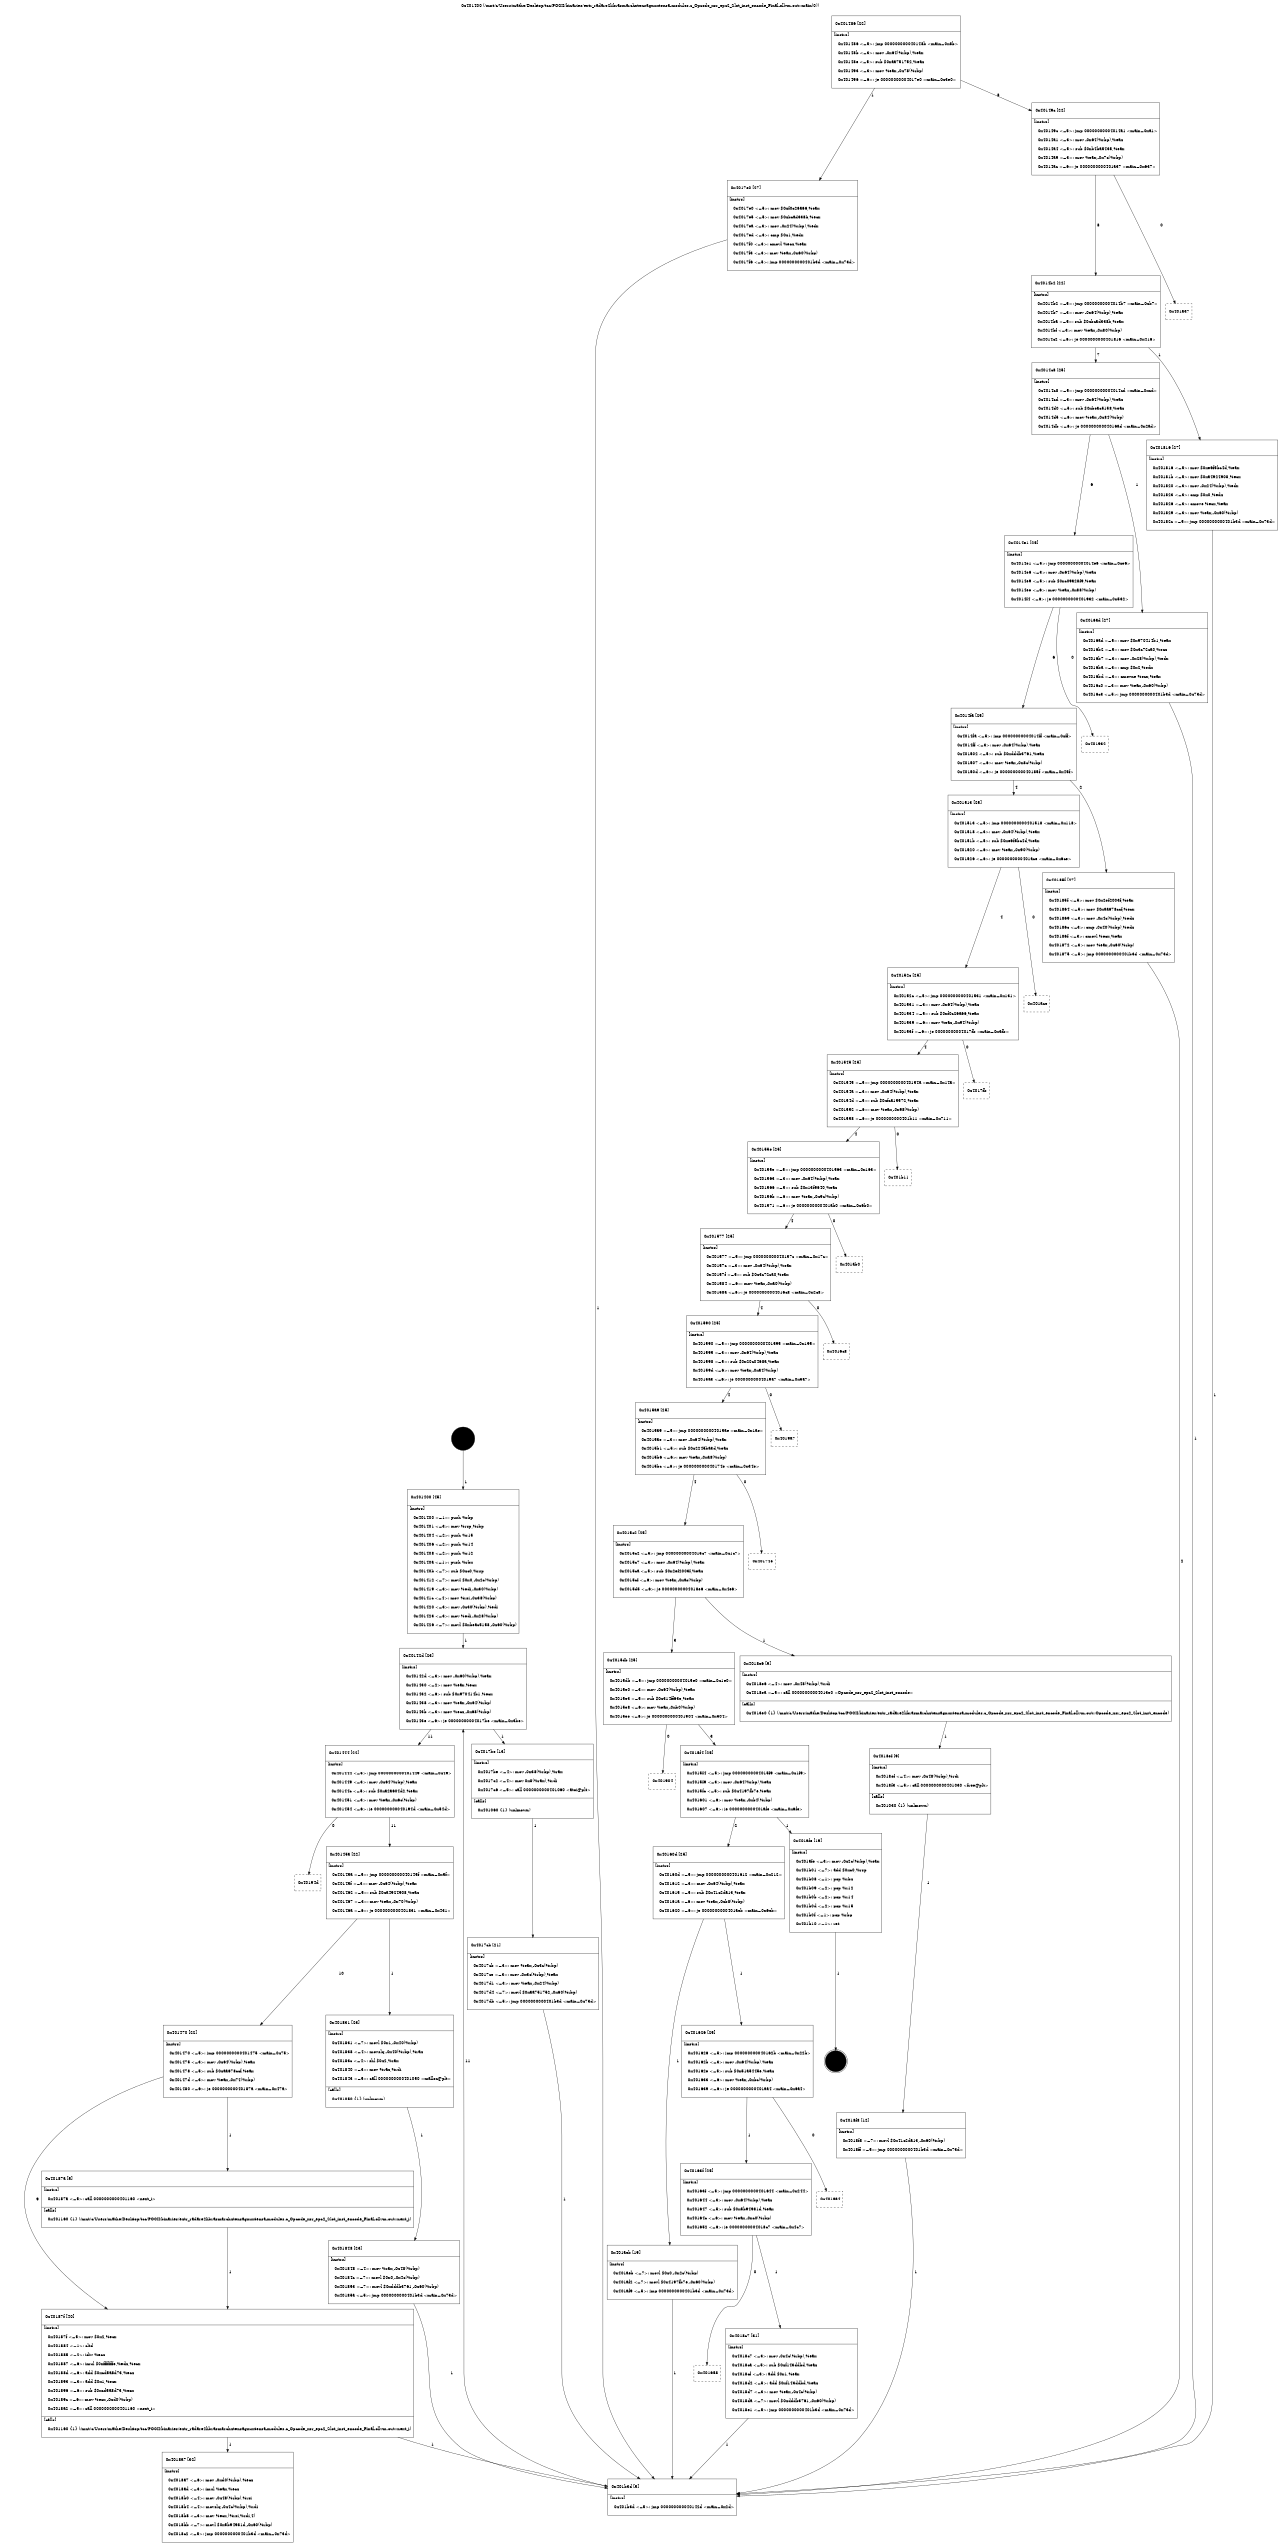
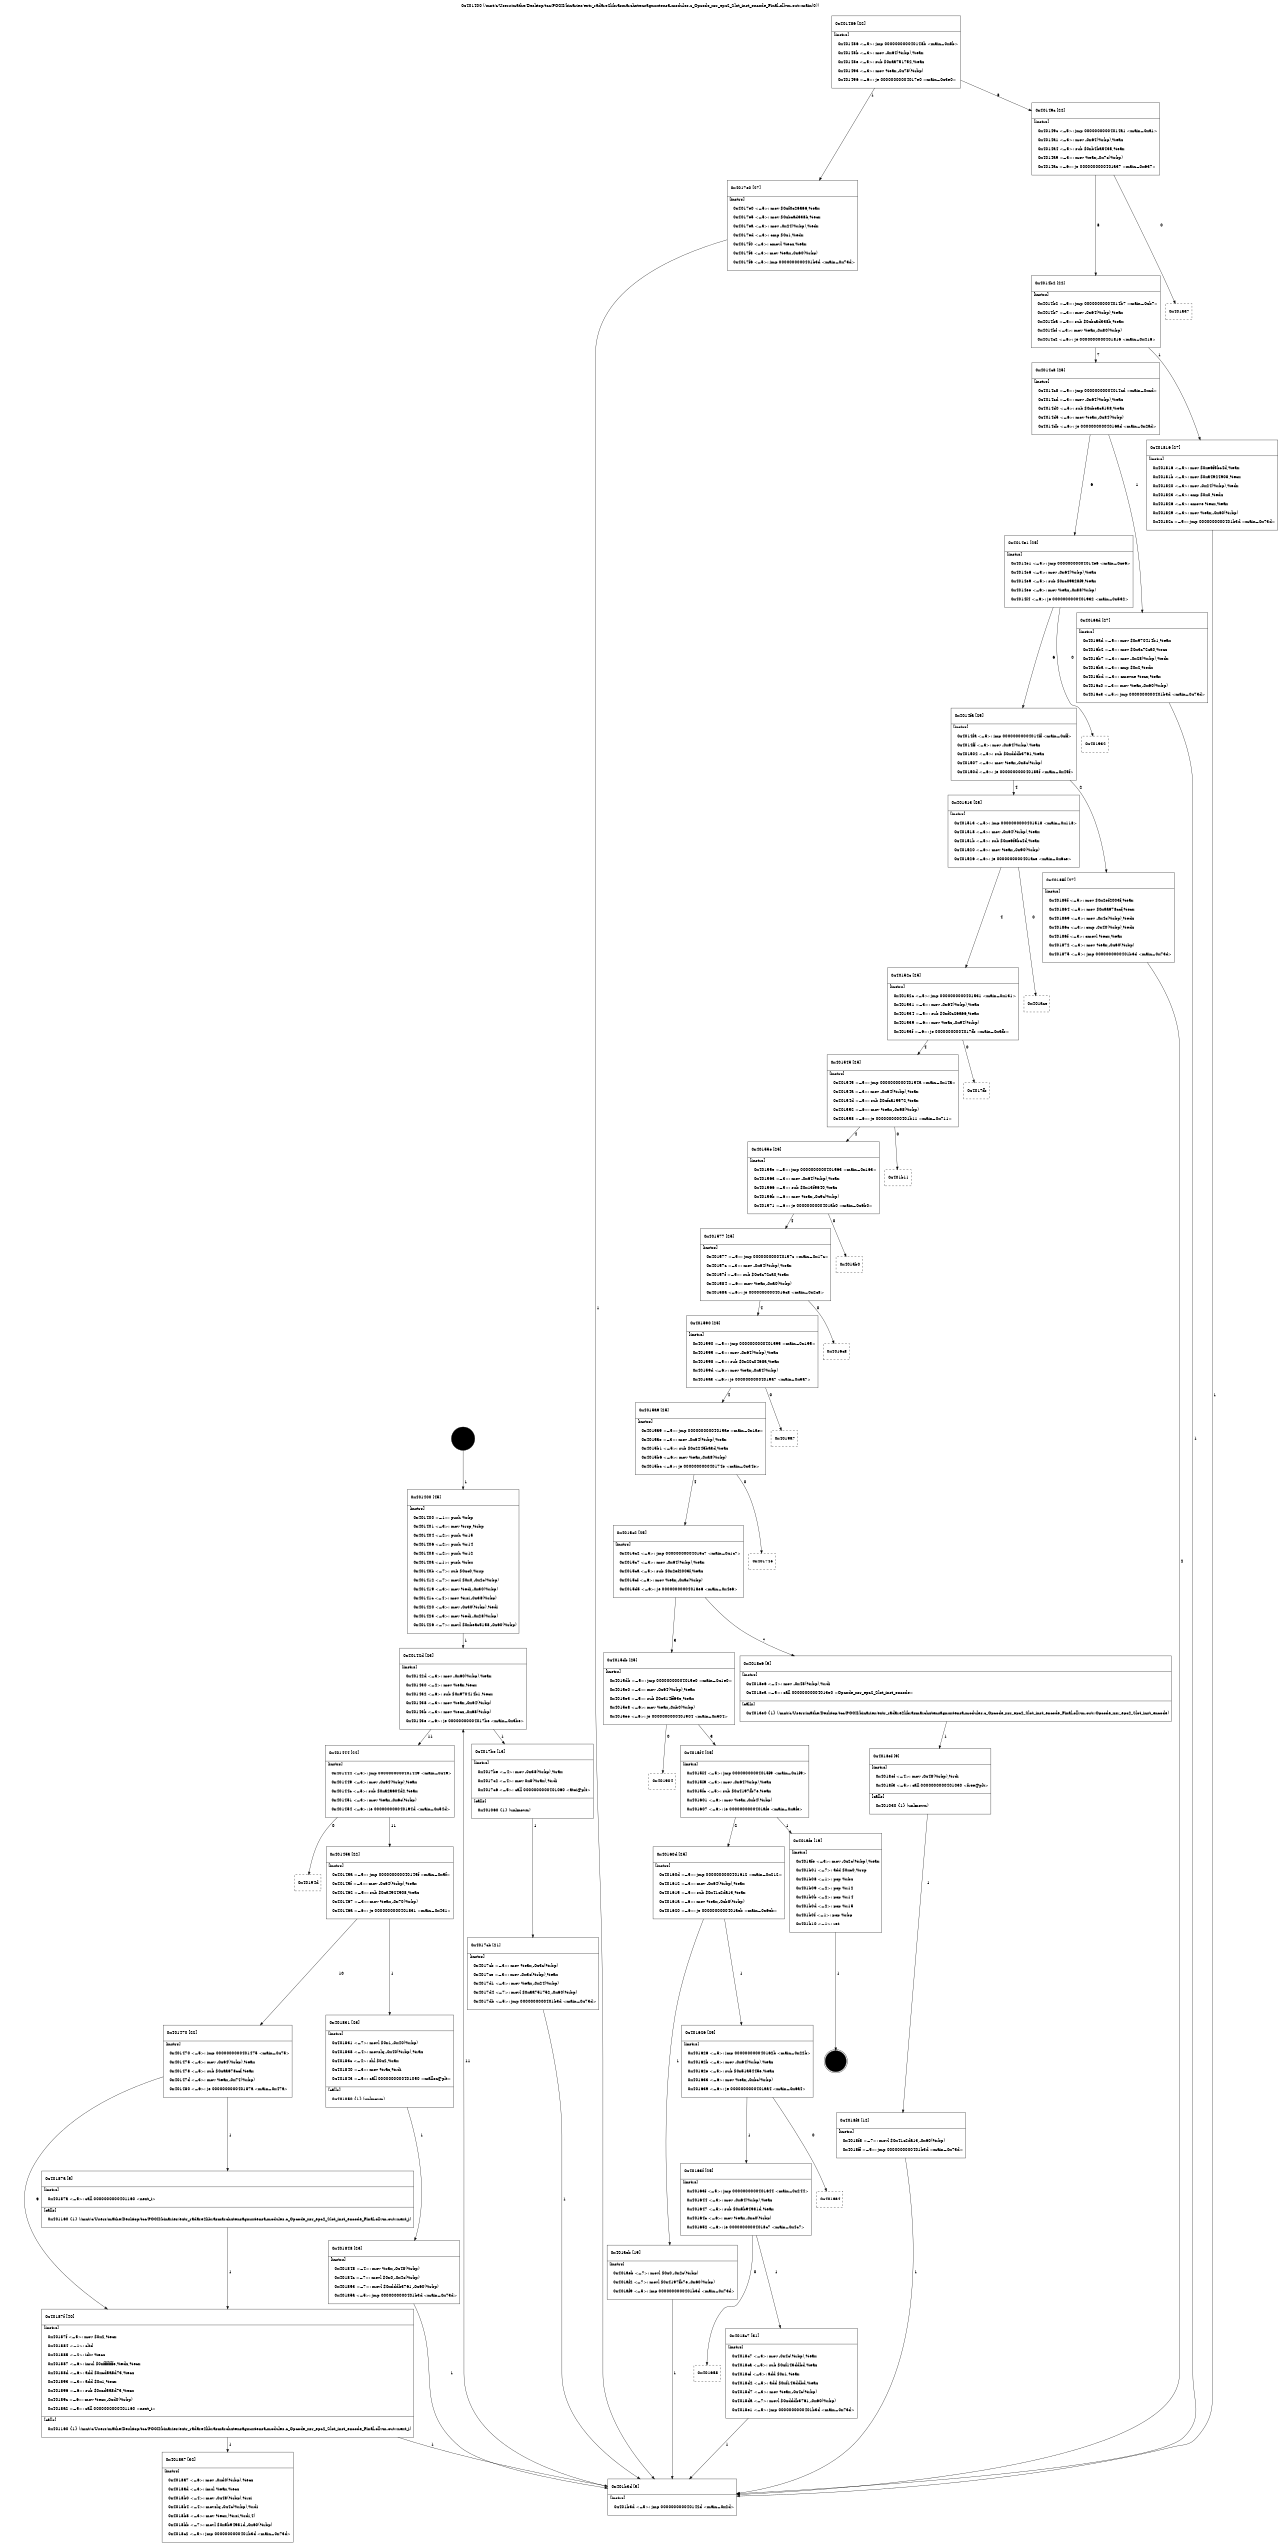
(764, 1641) -> (764, 1641)
